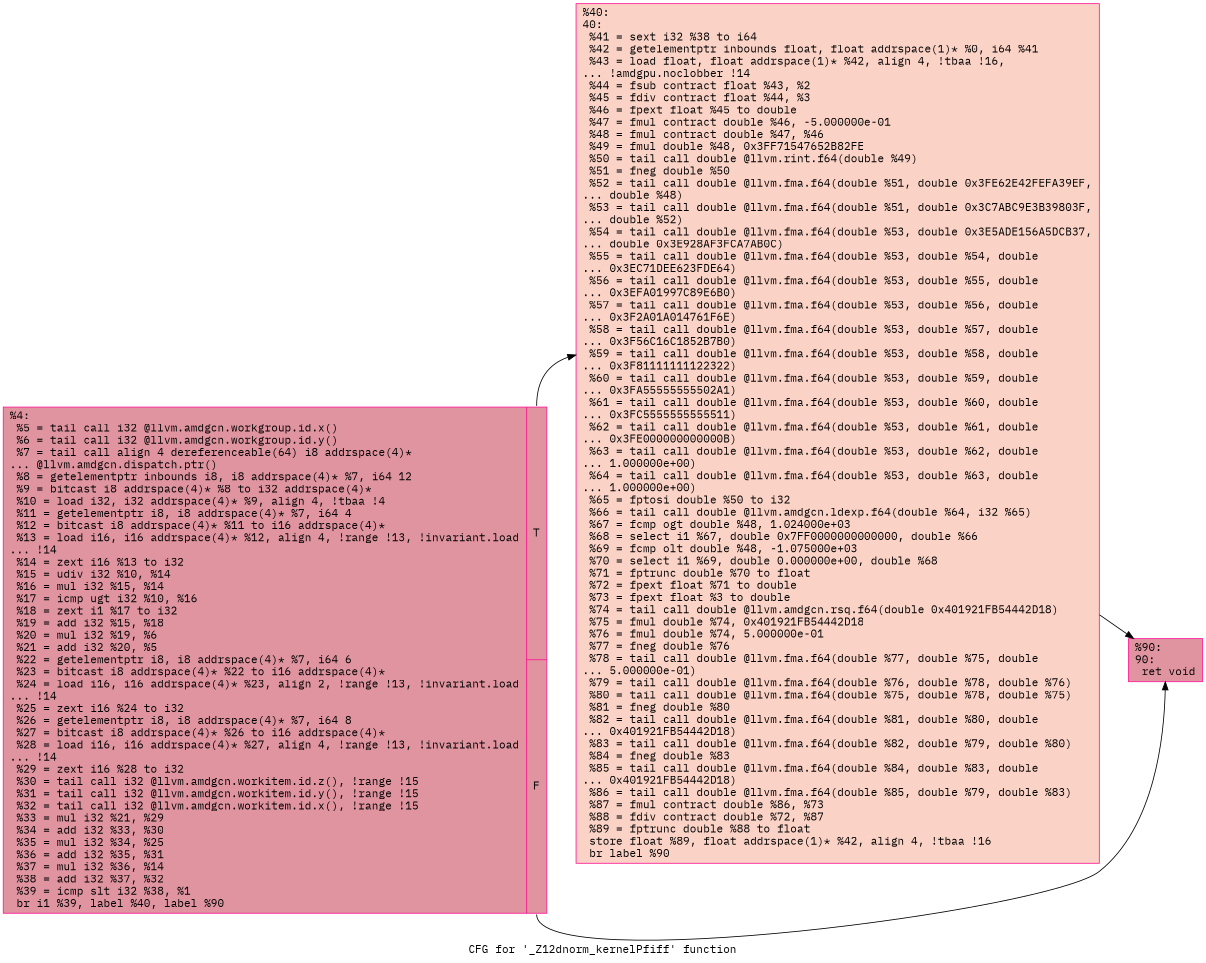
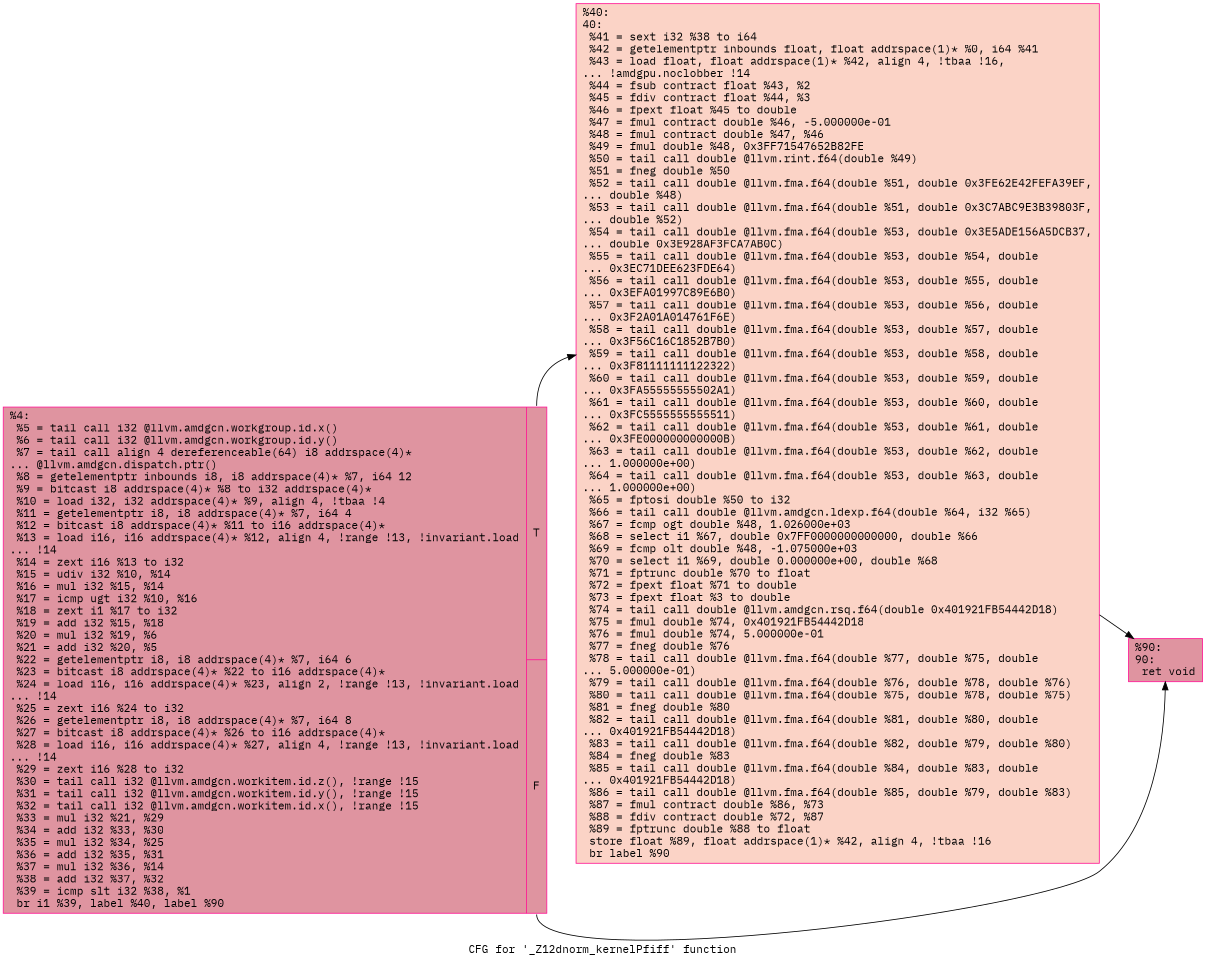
(717, 524) -> (717, 524)
